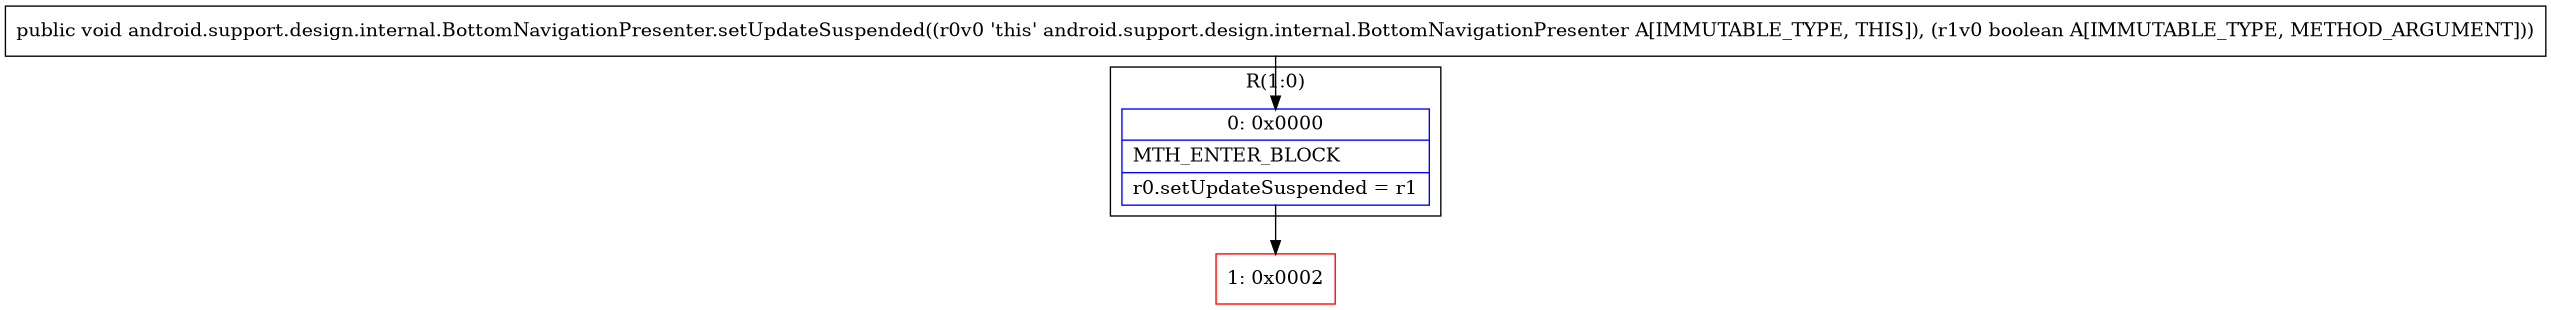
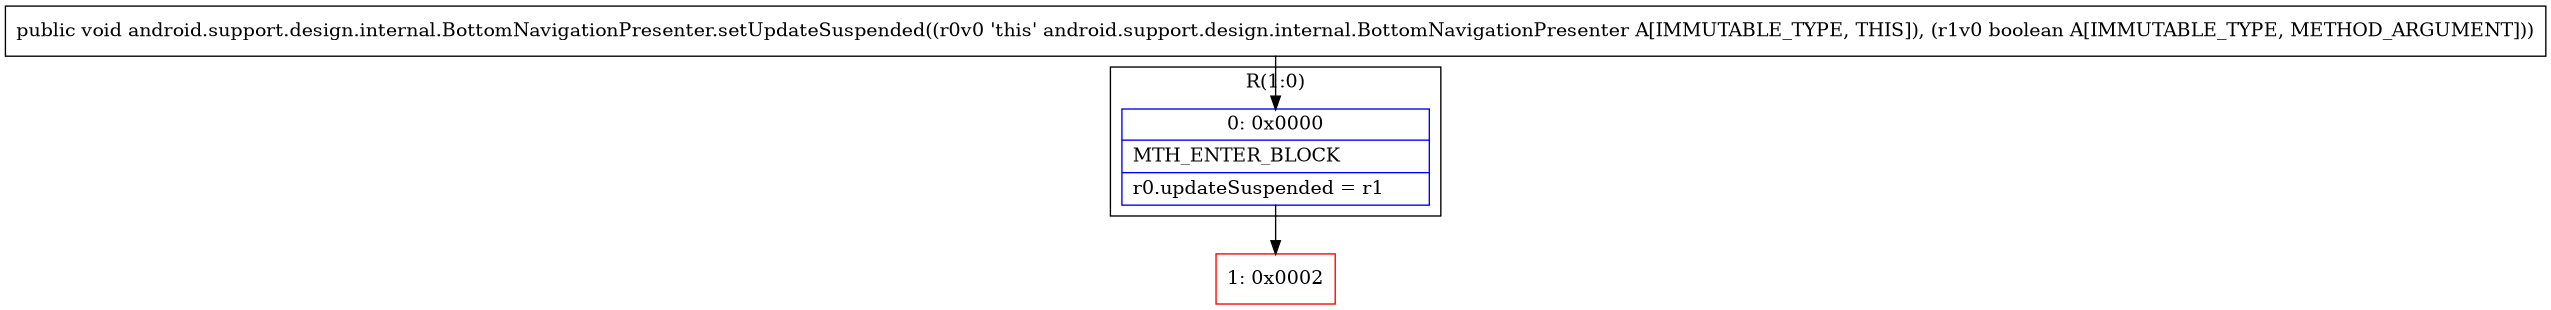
(1276, 188) -> (1259, 188)
